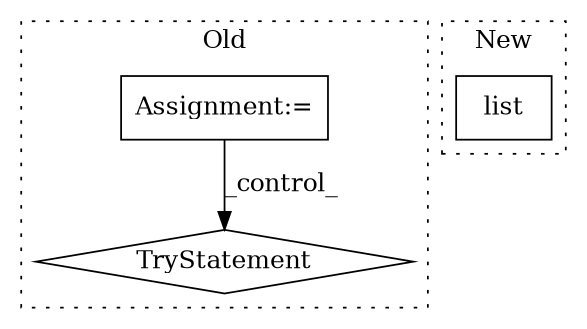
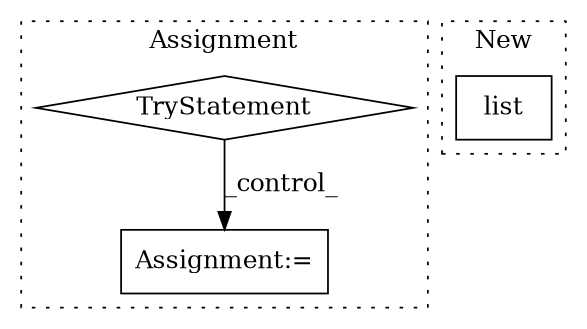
(225, 42) -> (225, 42)
(225, 176) -> (225, 176)
